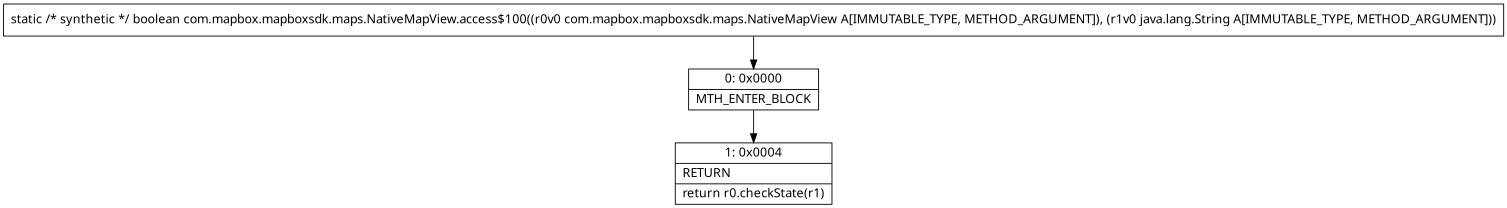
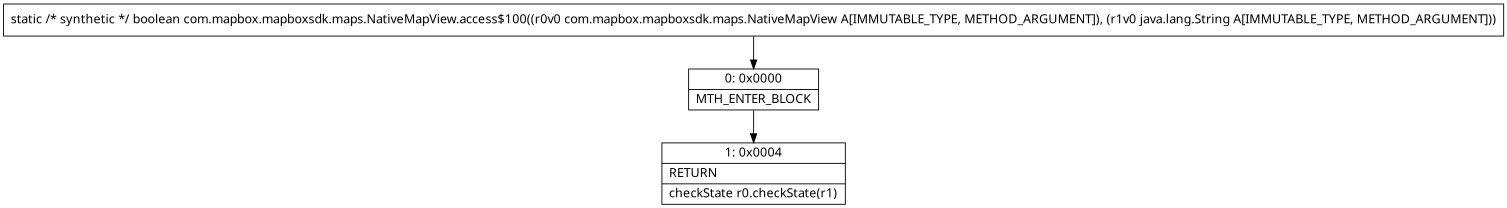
(754, 194) -> (754, 194)
